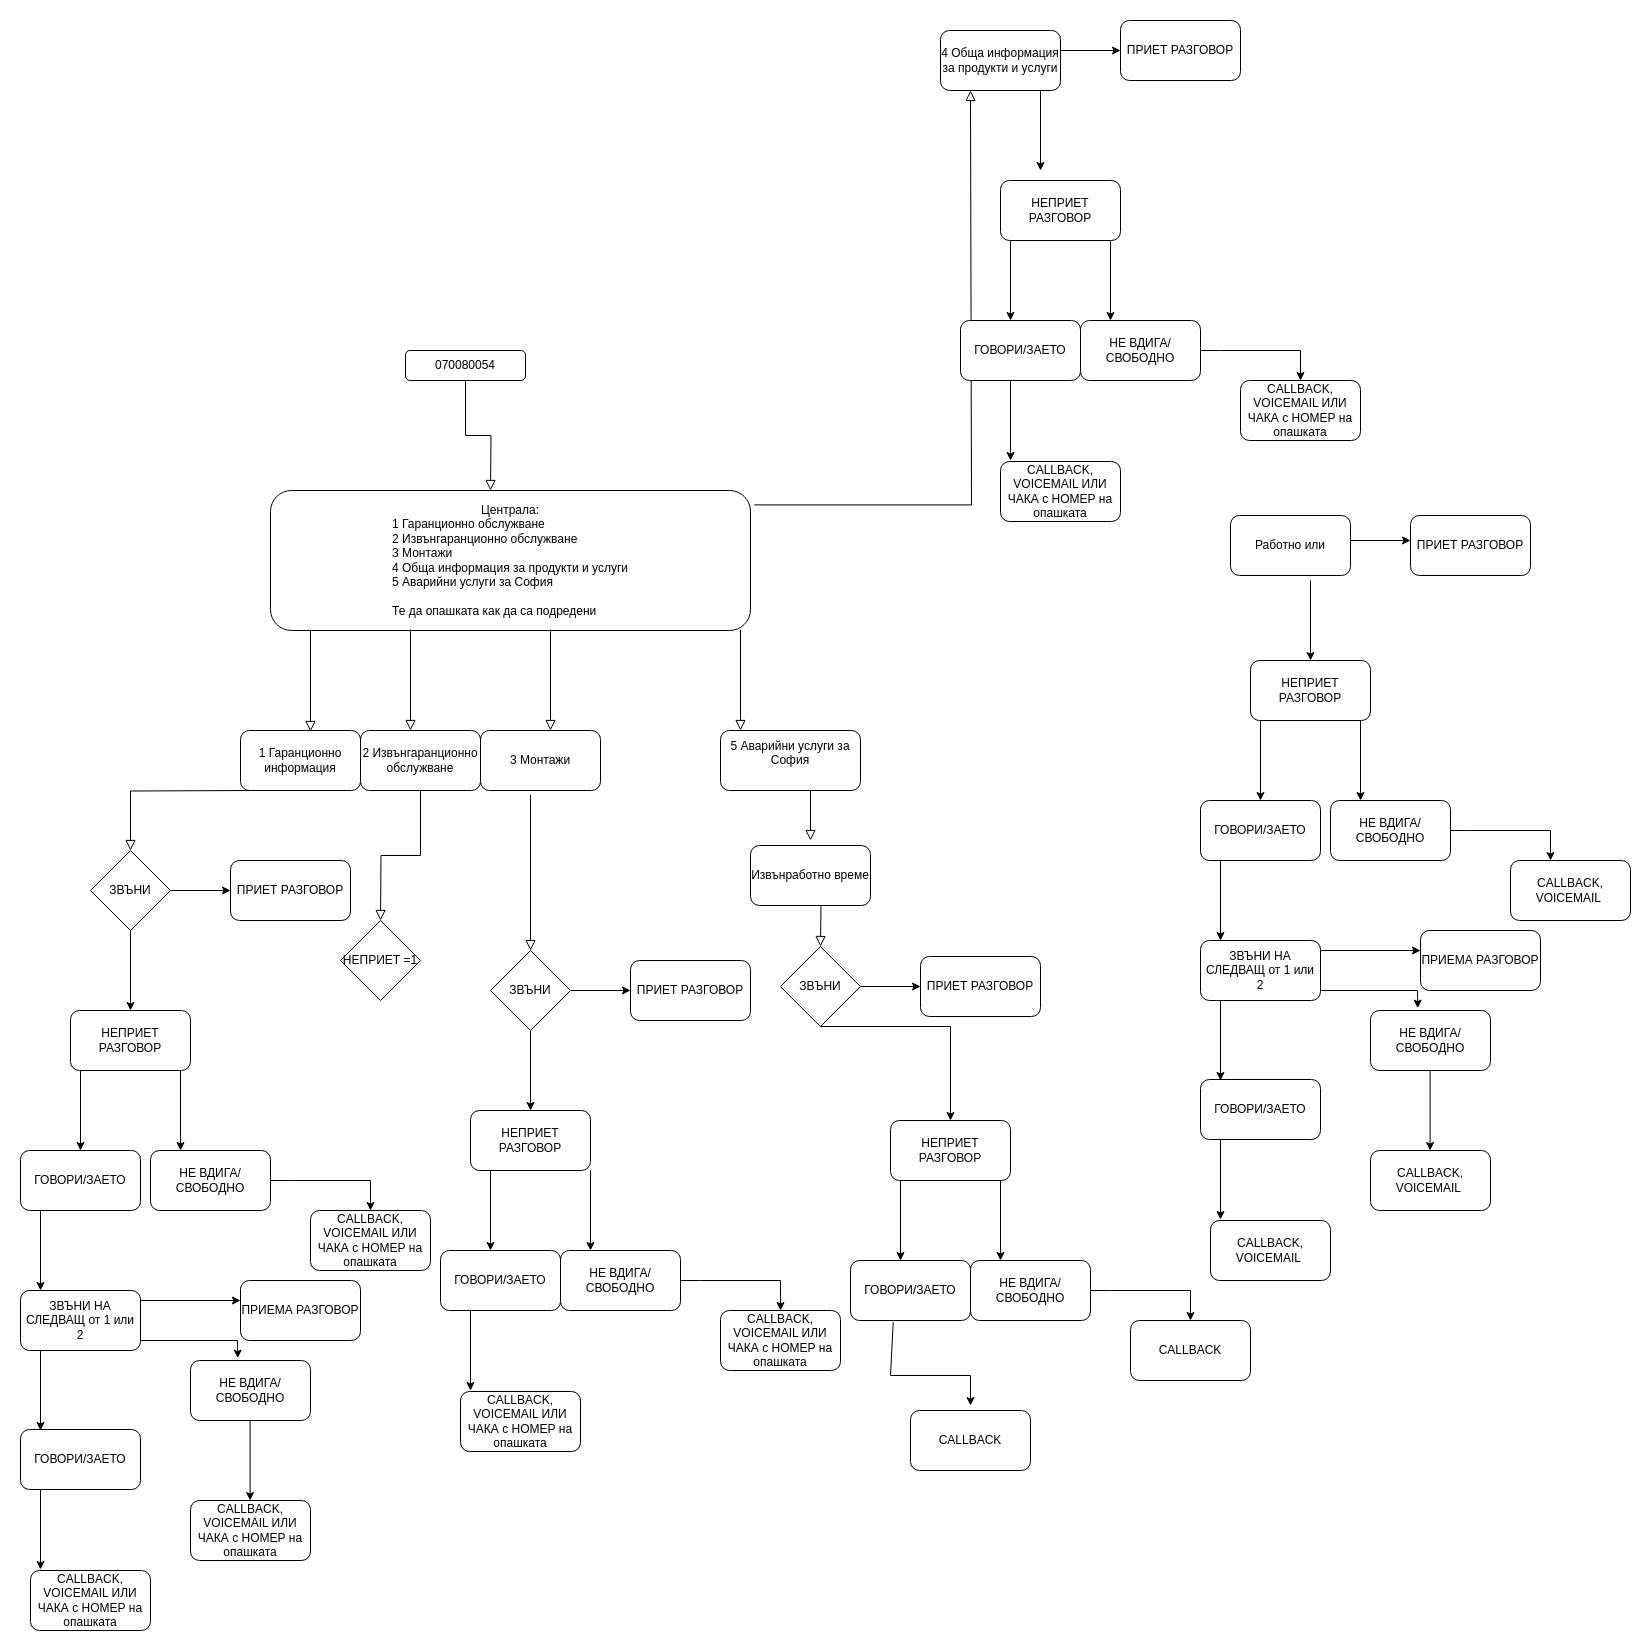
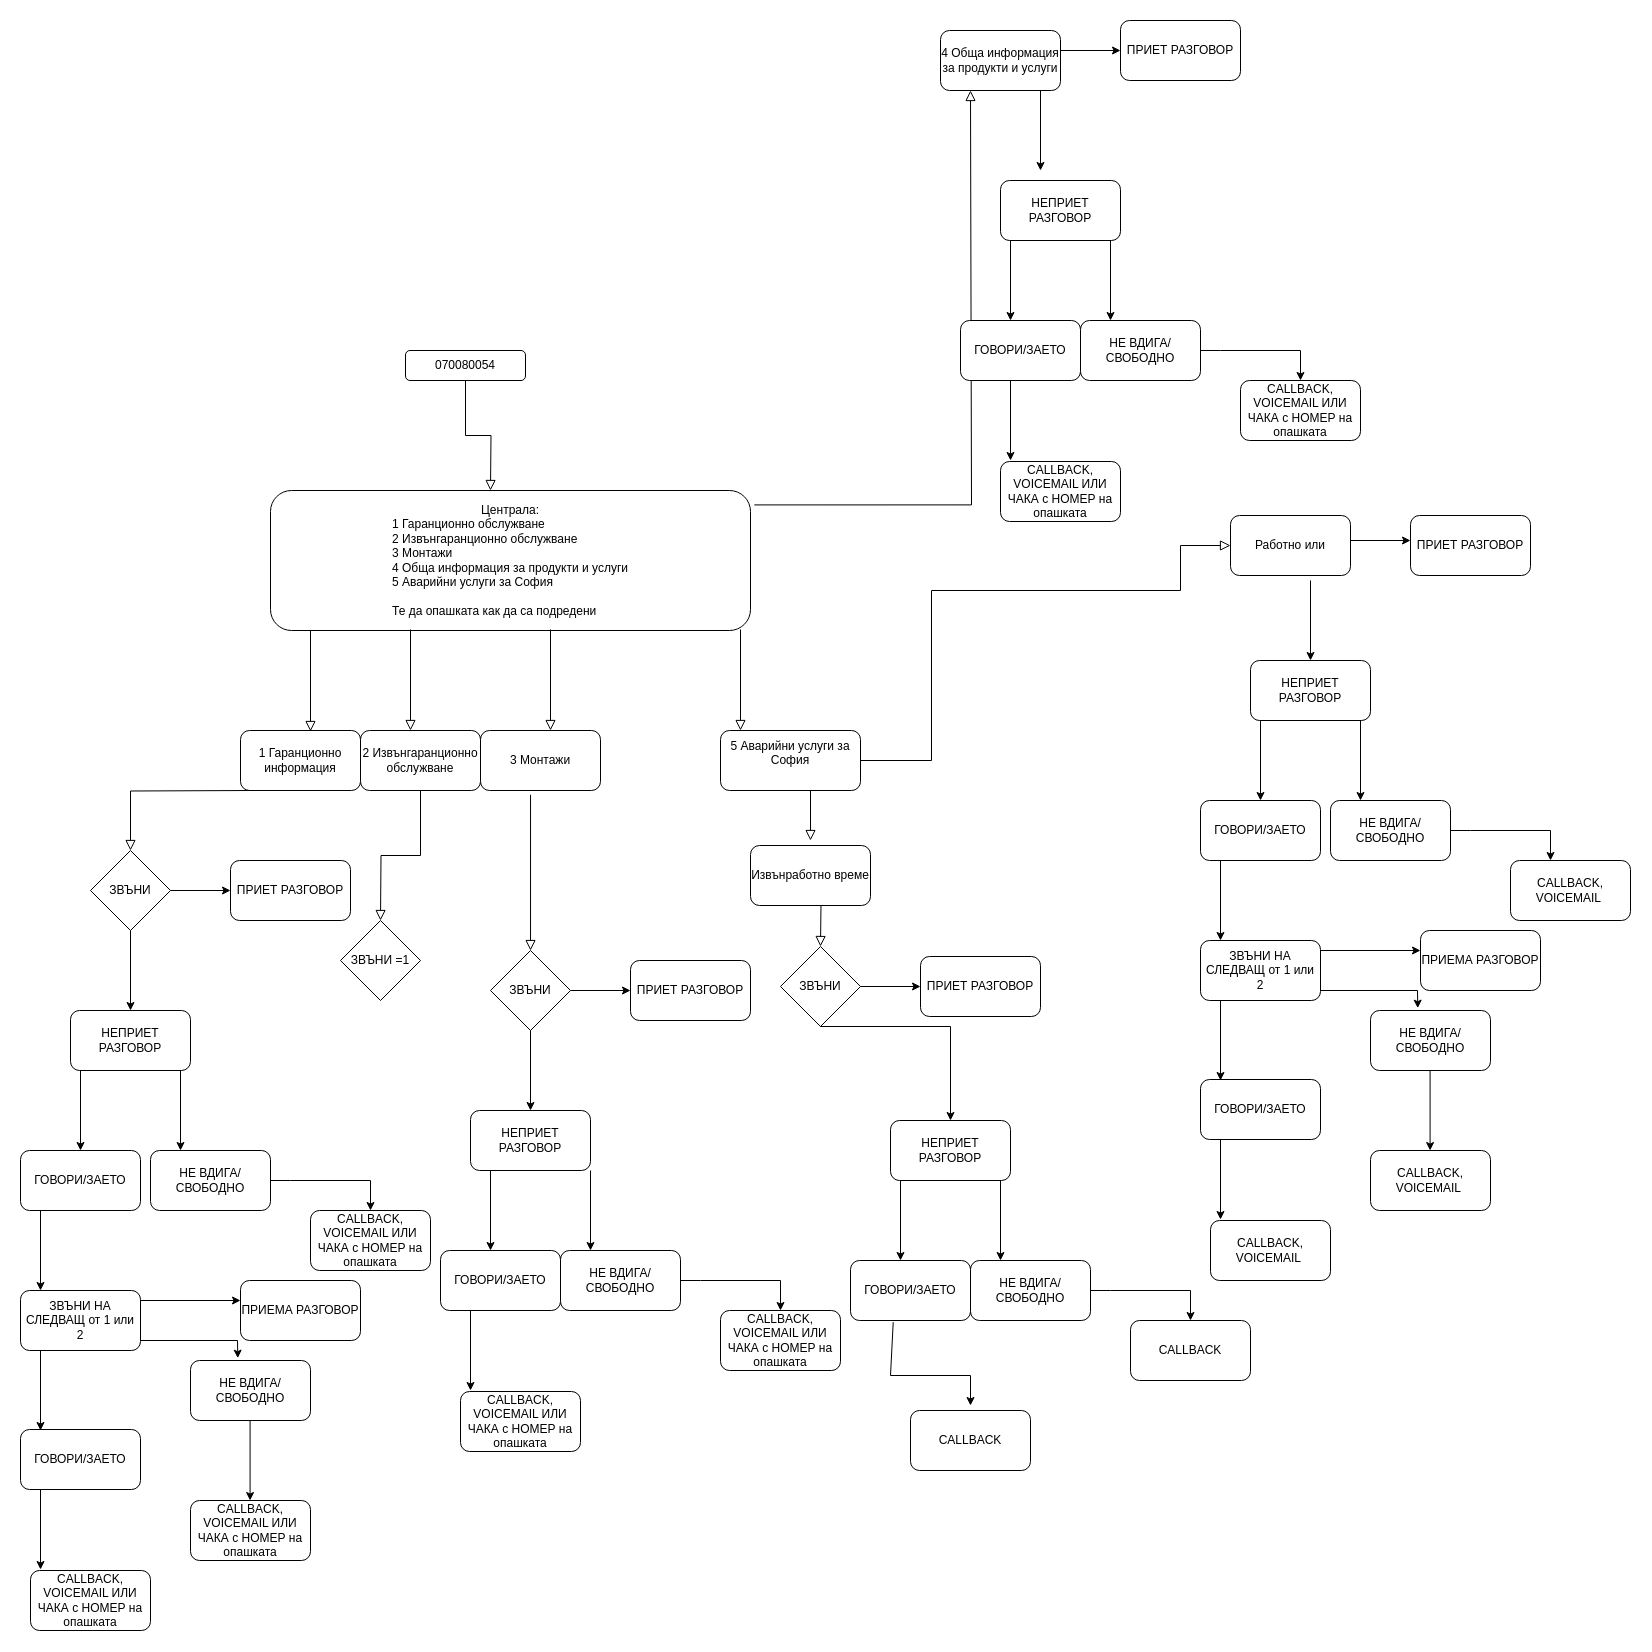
none -> (978, 591)
(381, 961) -> (381, 961)
